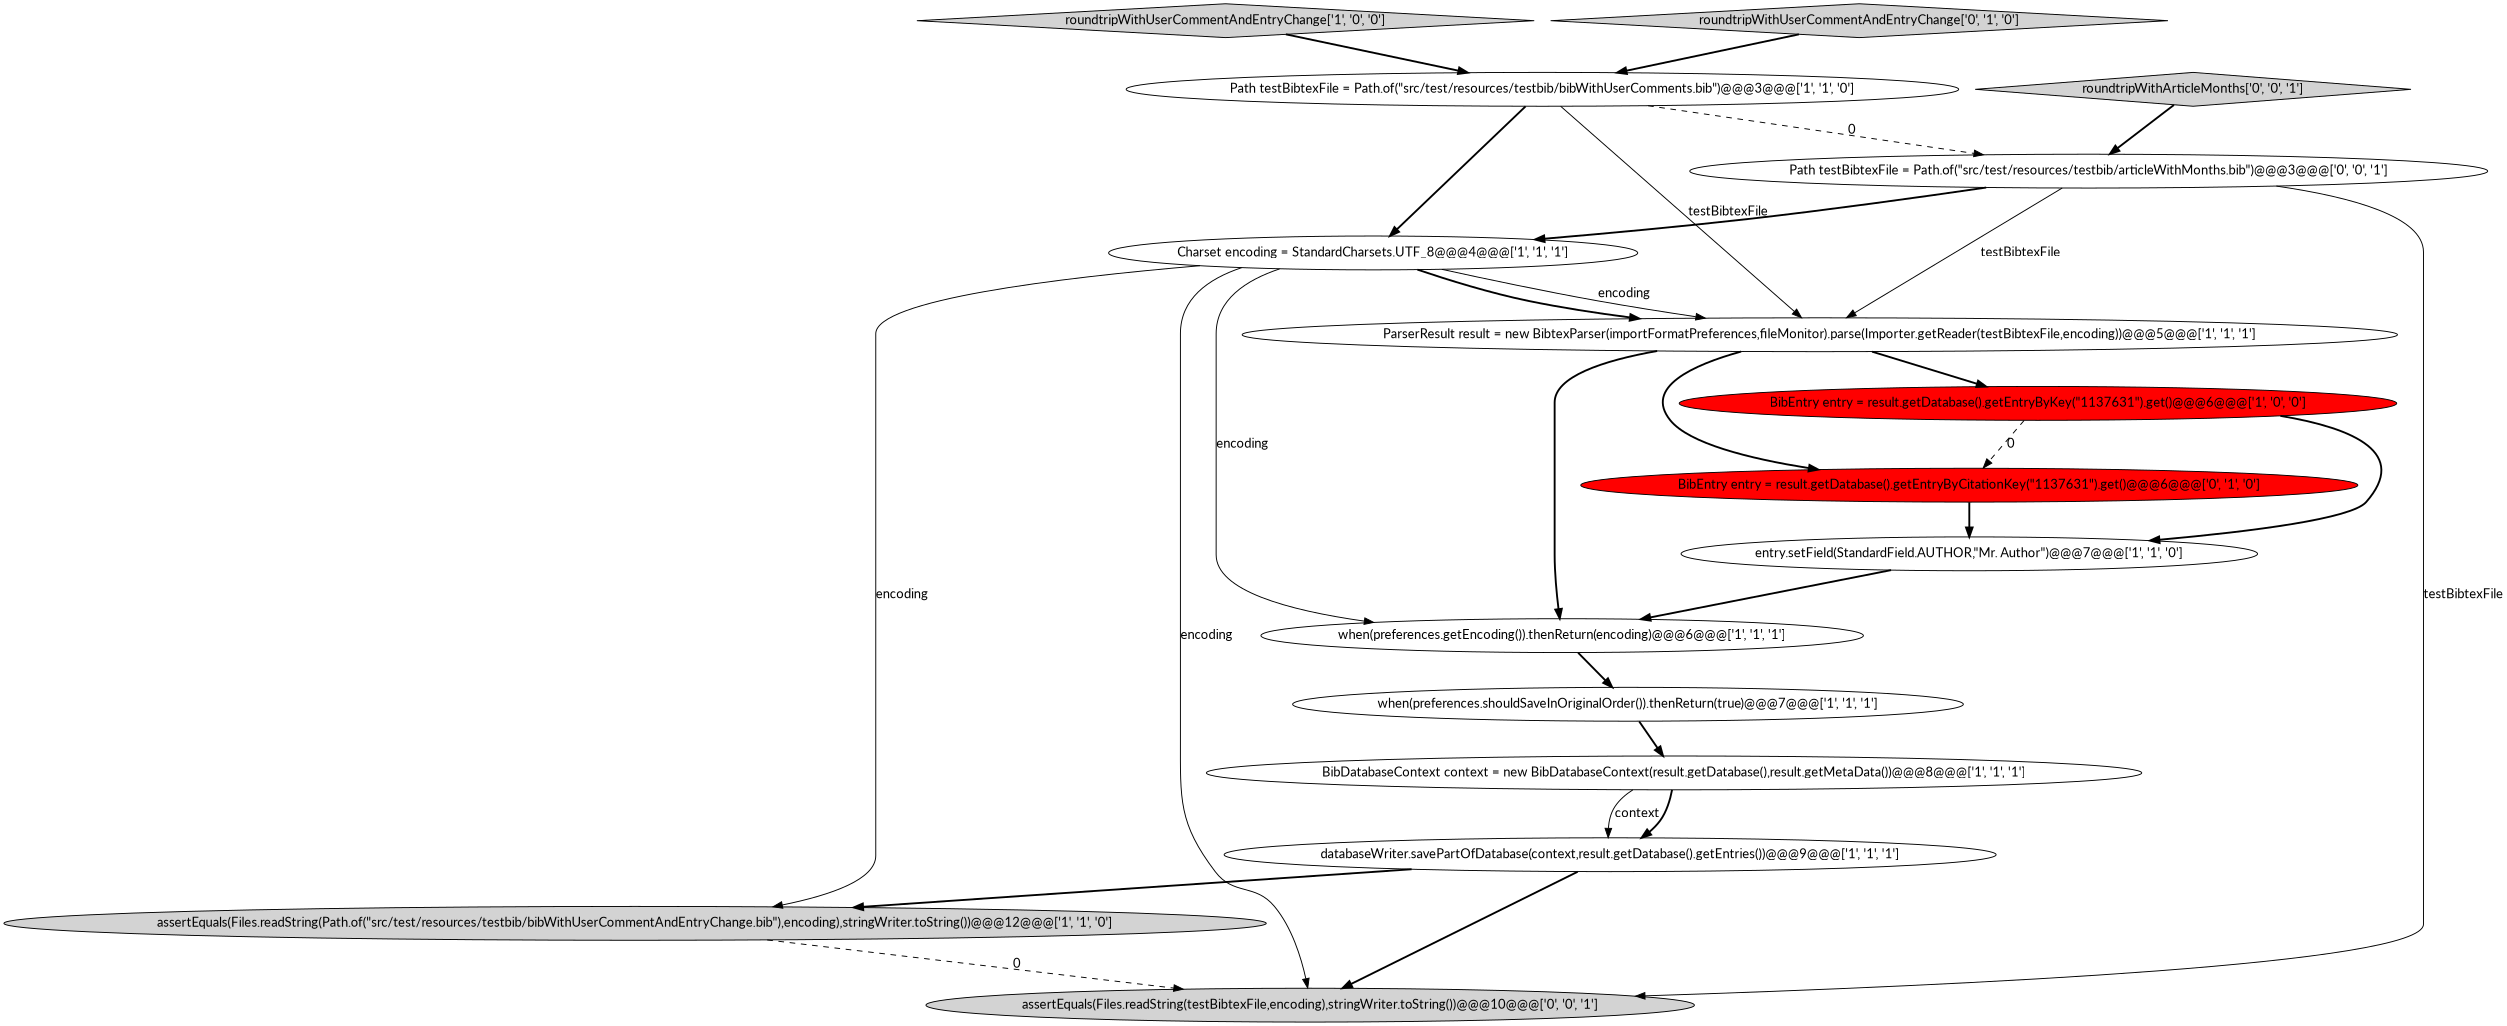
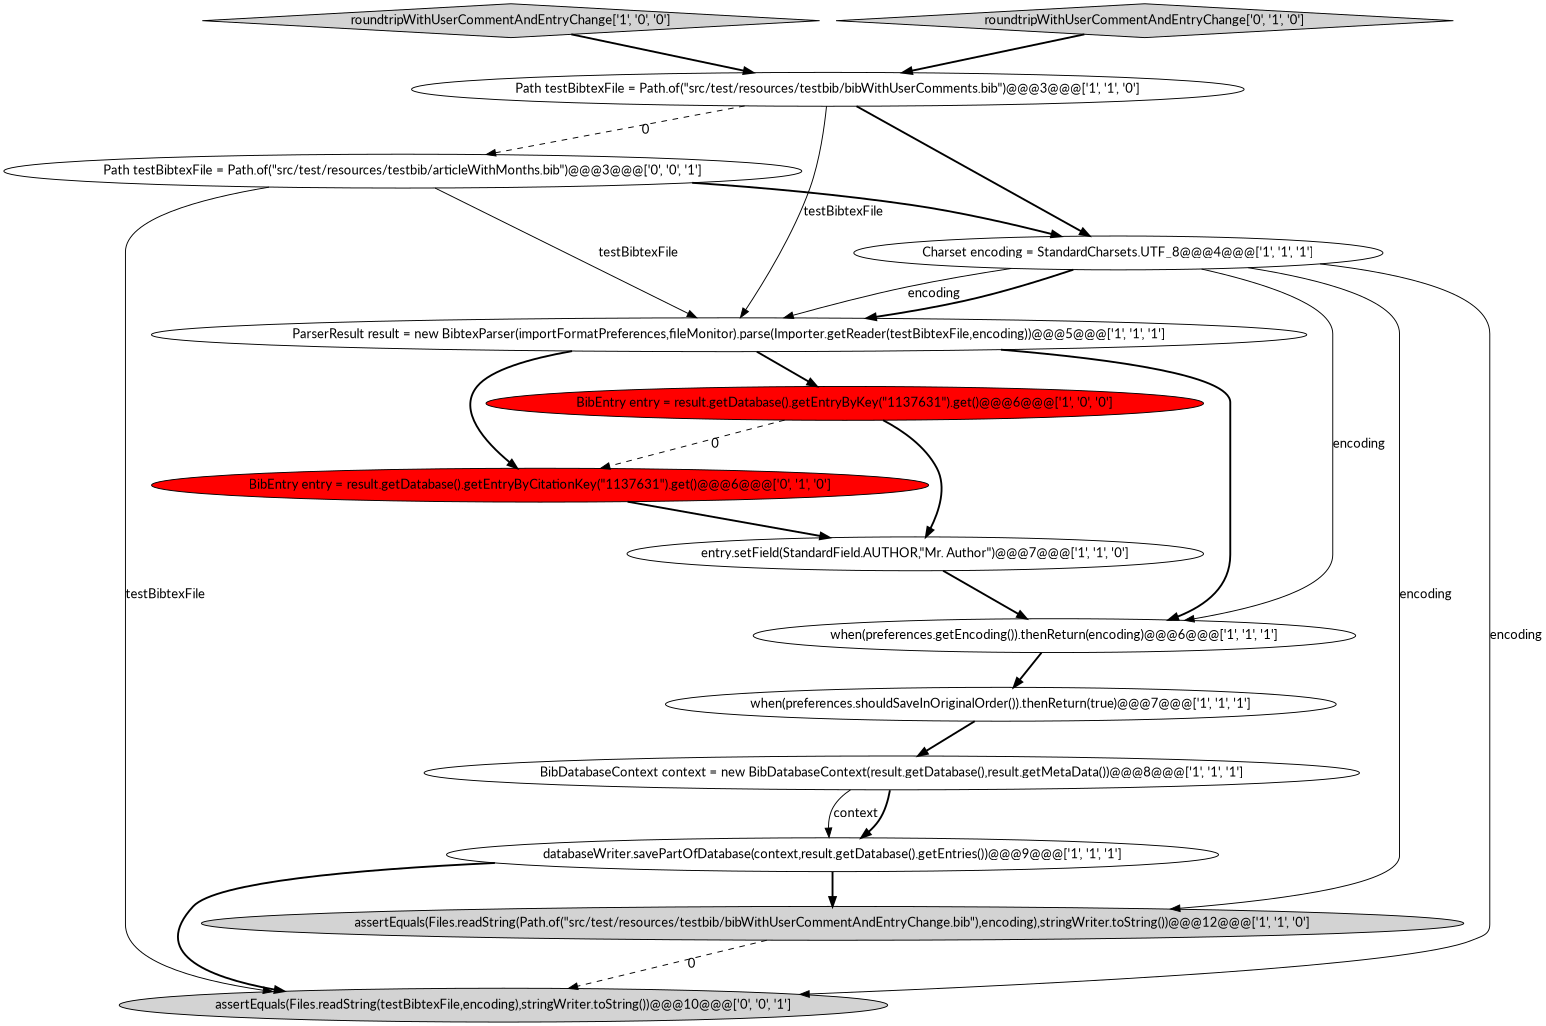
(2193, 89) -> none
